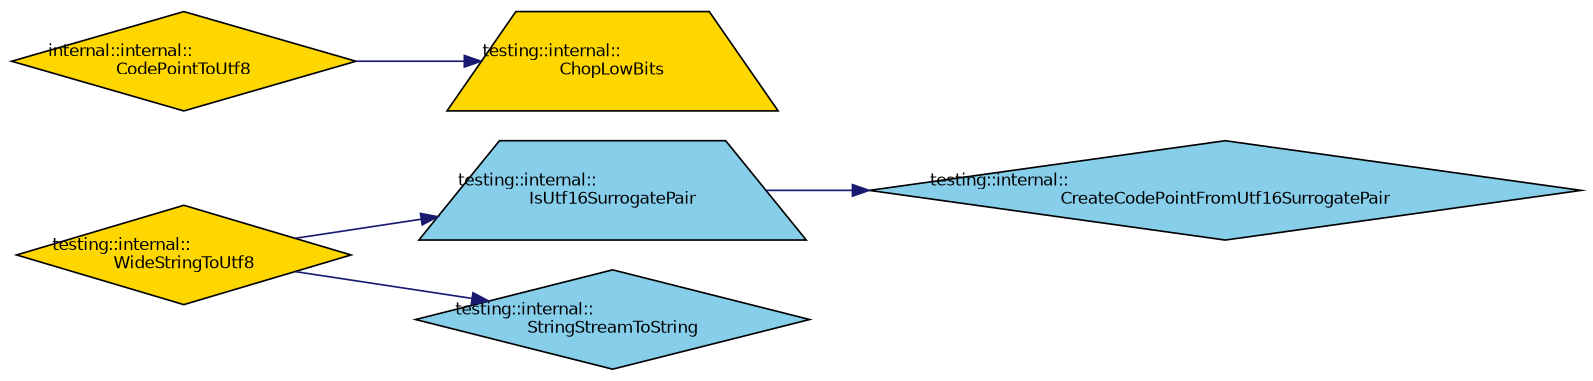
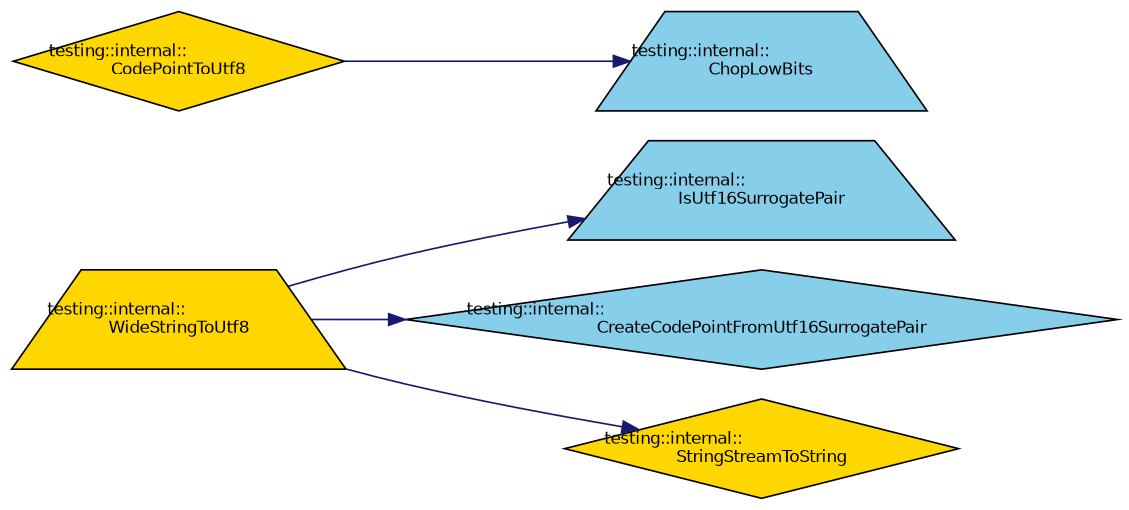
(184, 61) -> (179, 61)
(613, 61) -> (762, 61)
(809, 190) -> (350, 320)
(184, 255) -> (179, 320)
(613, 320) -> (762, 449)
